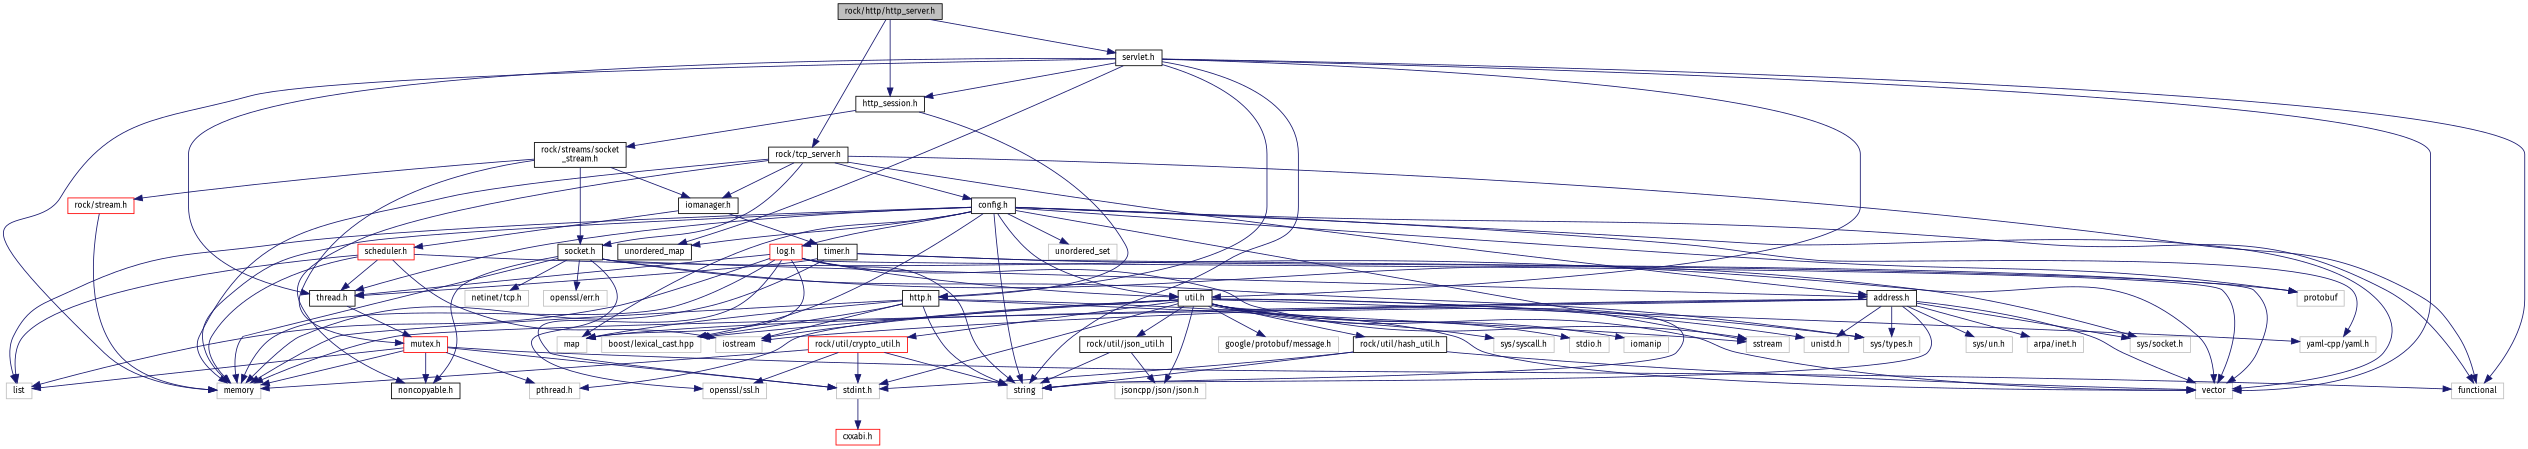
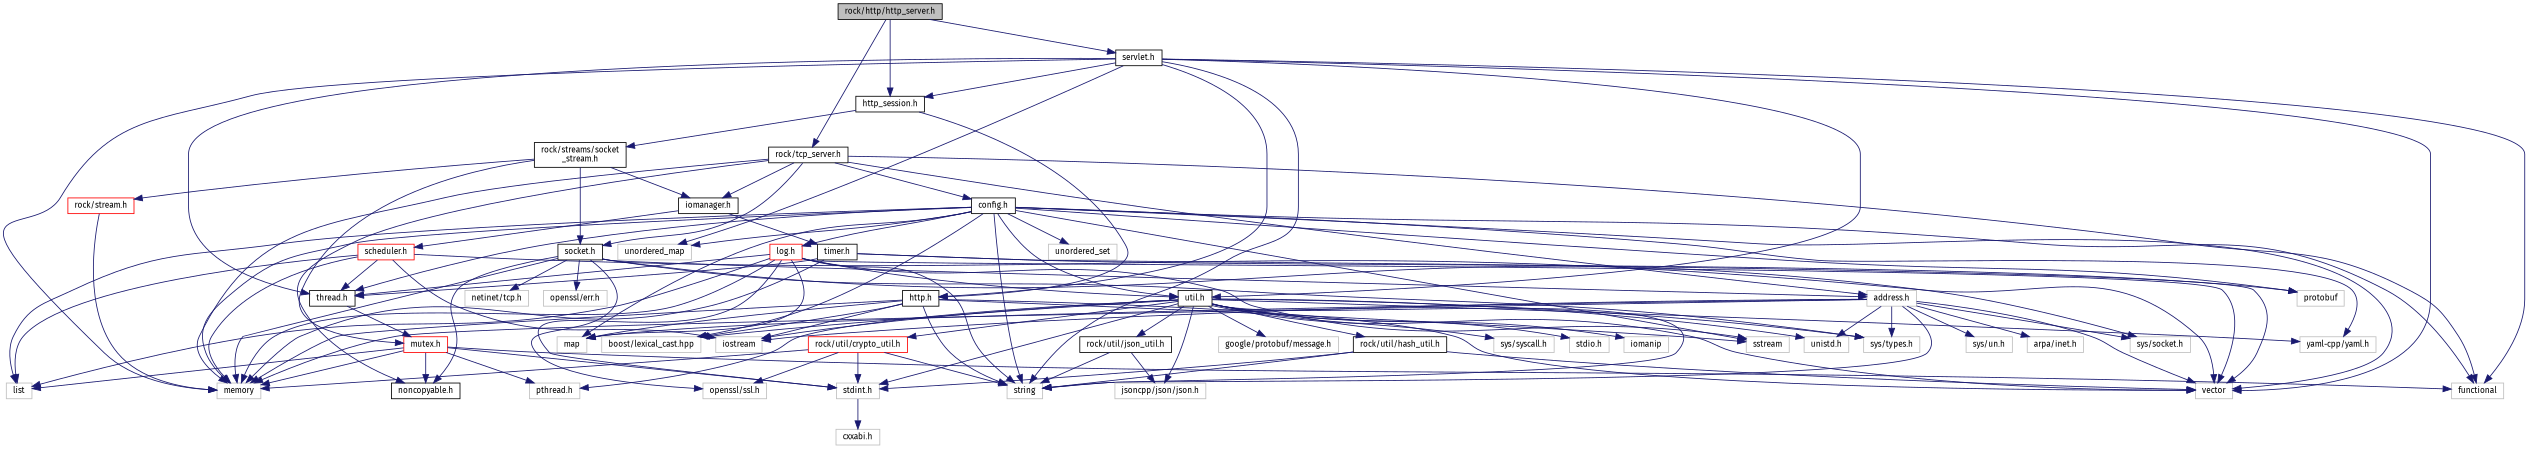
(655, 252) -> (655, 252)
(1892, 298) -> (1892, 298)
(858, 437) -> (858, 437)
